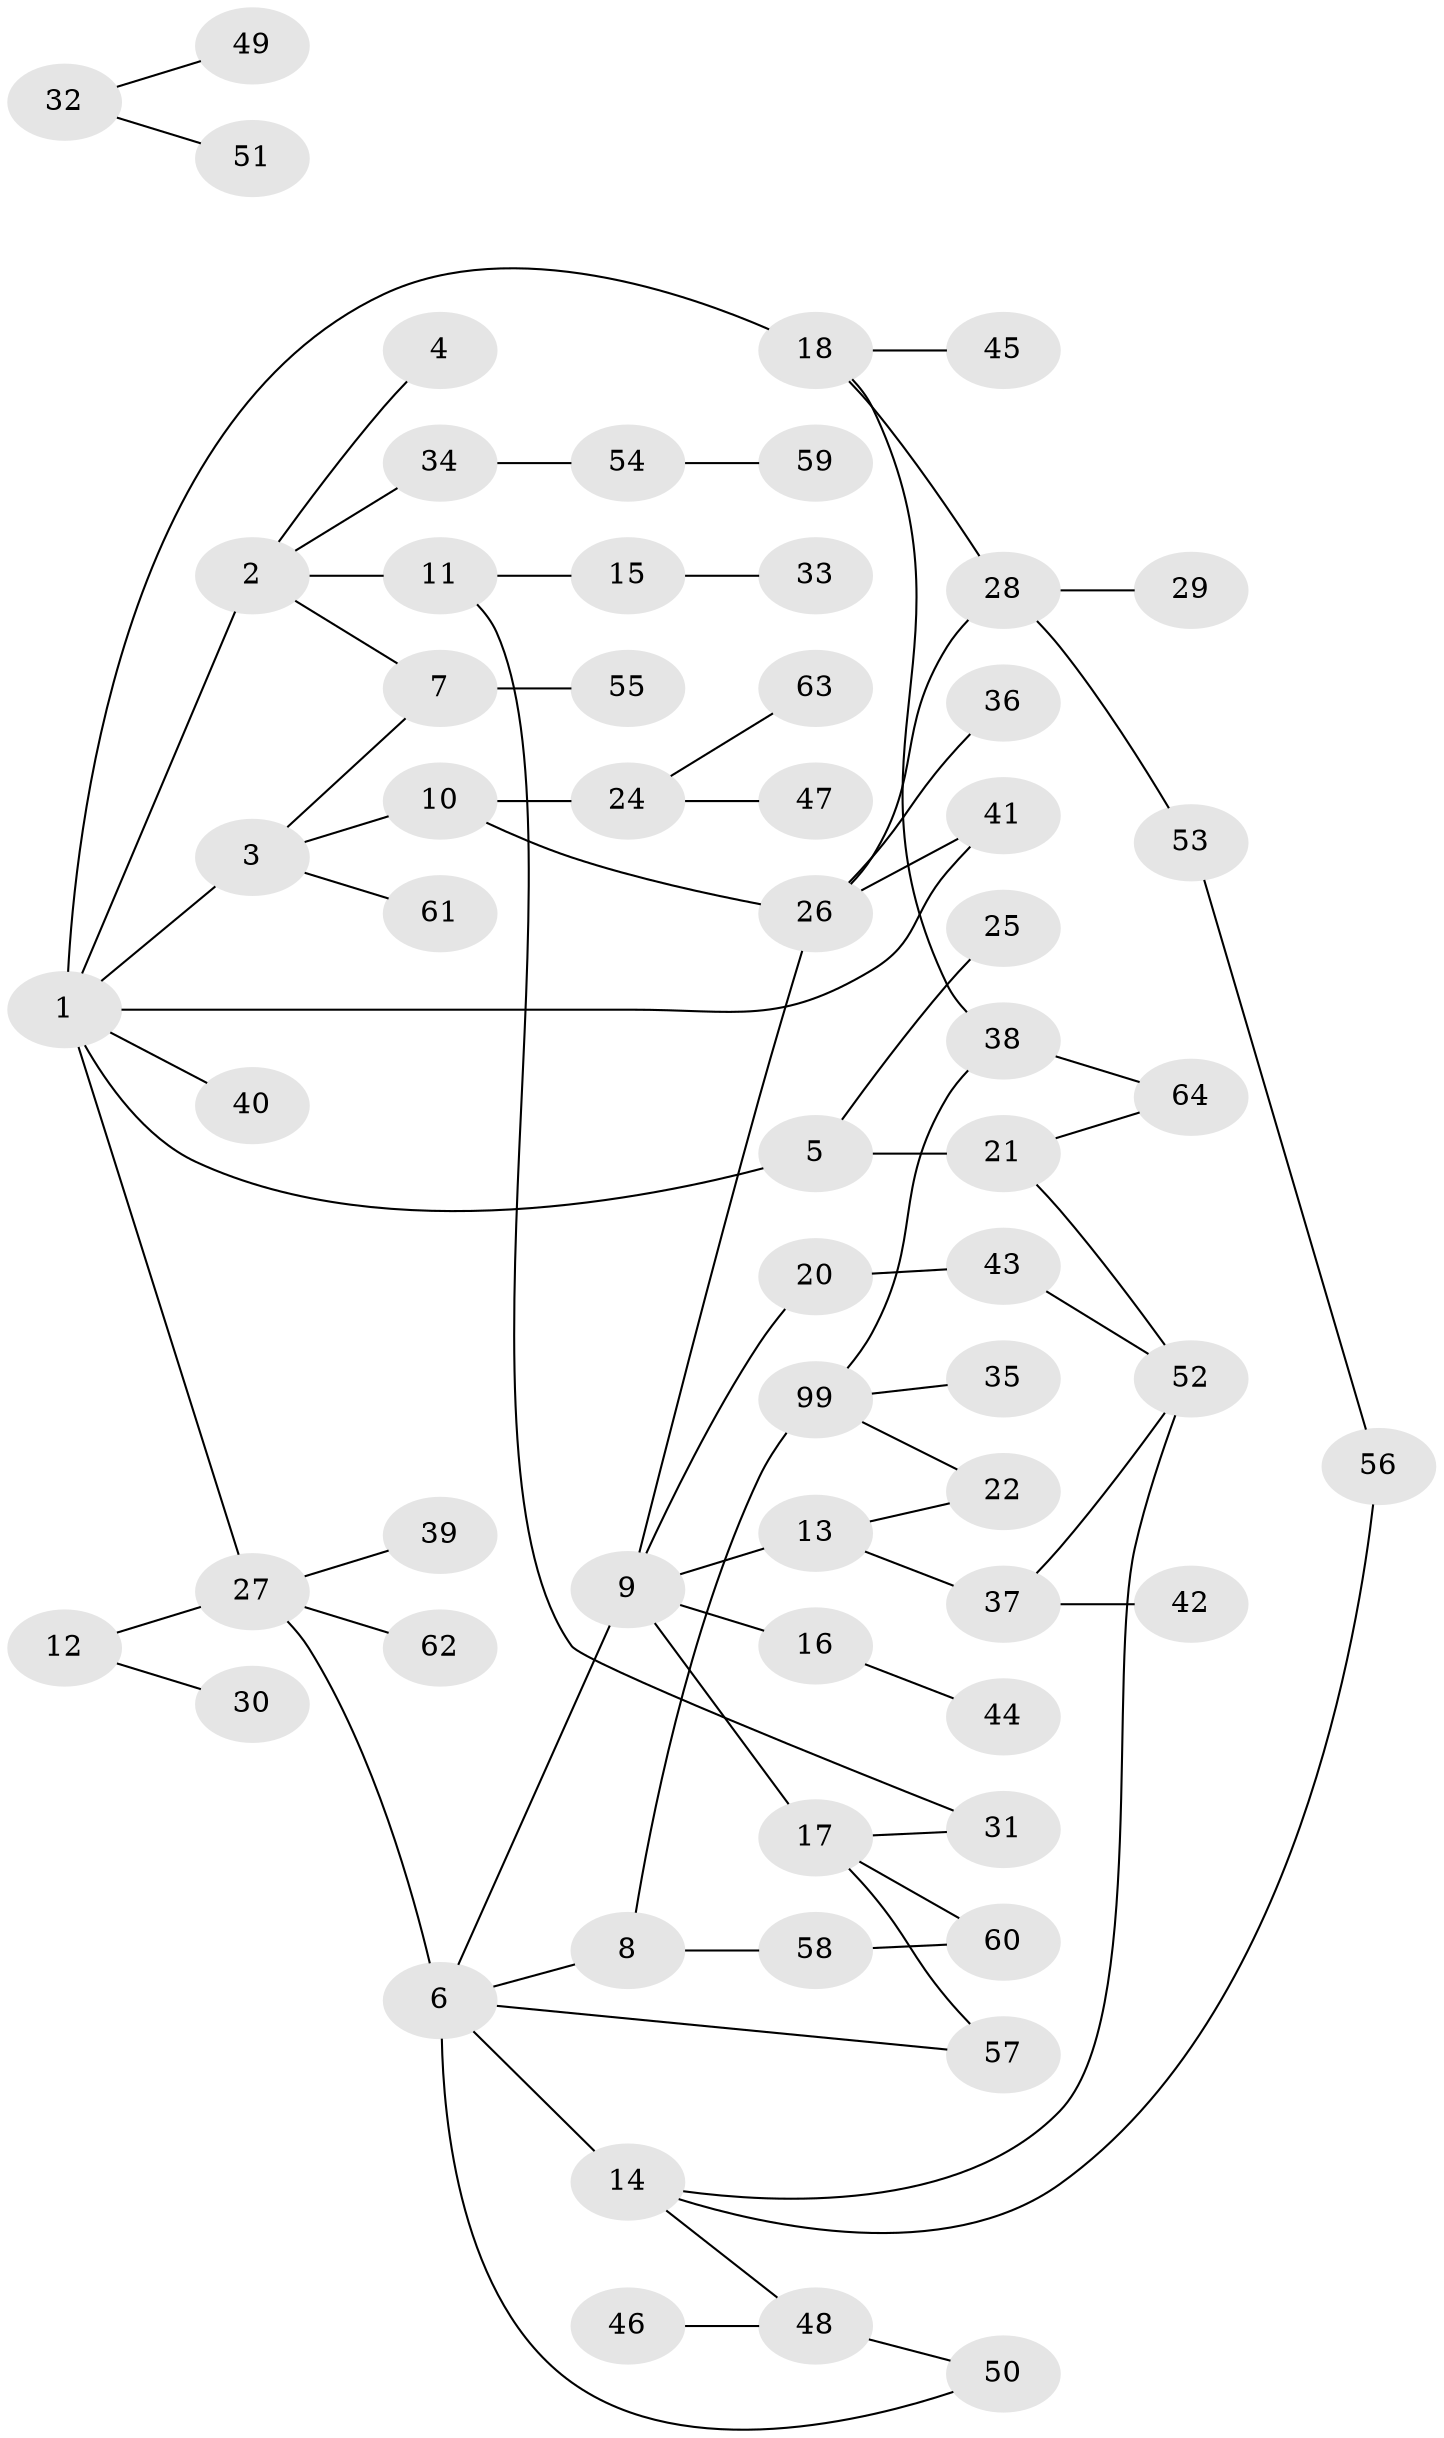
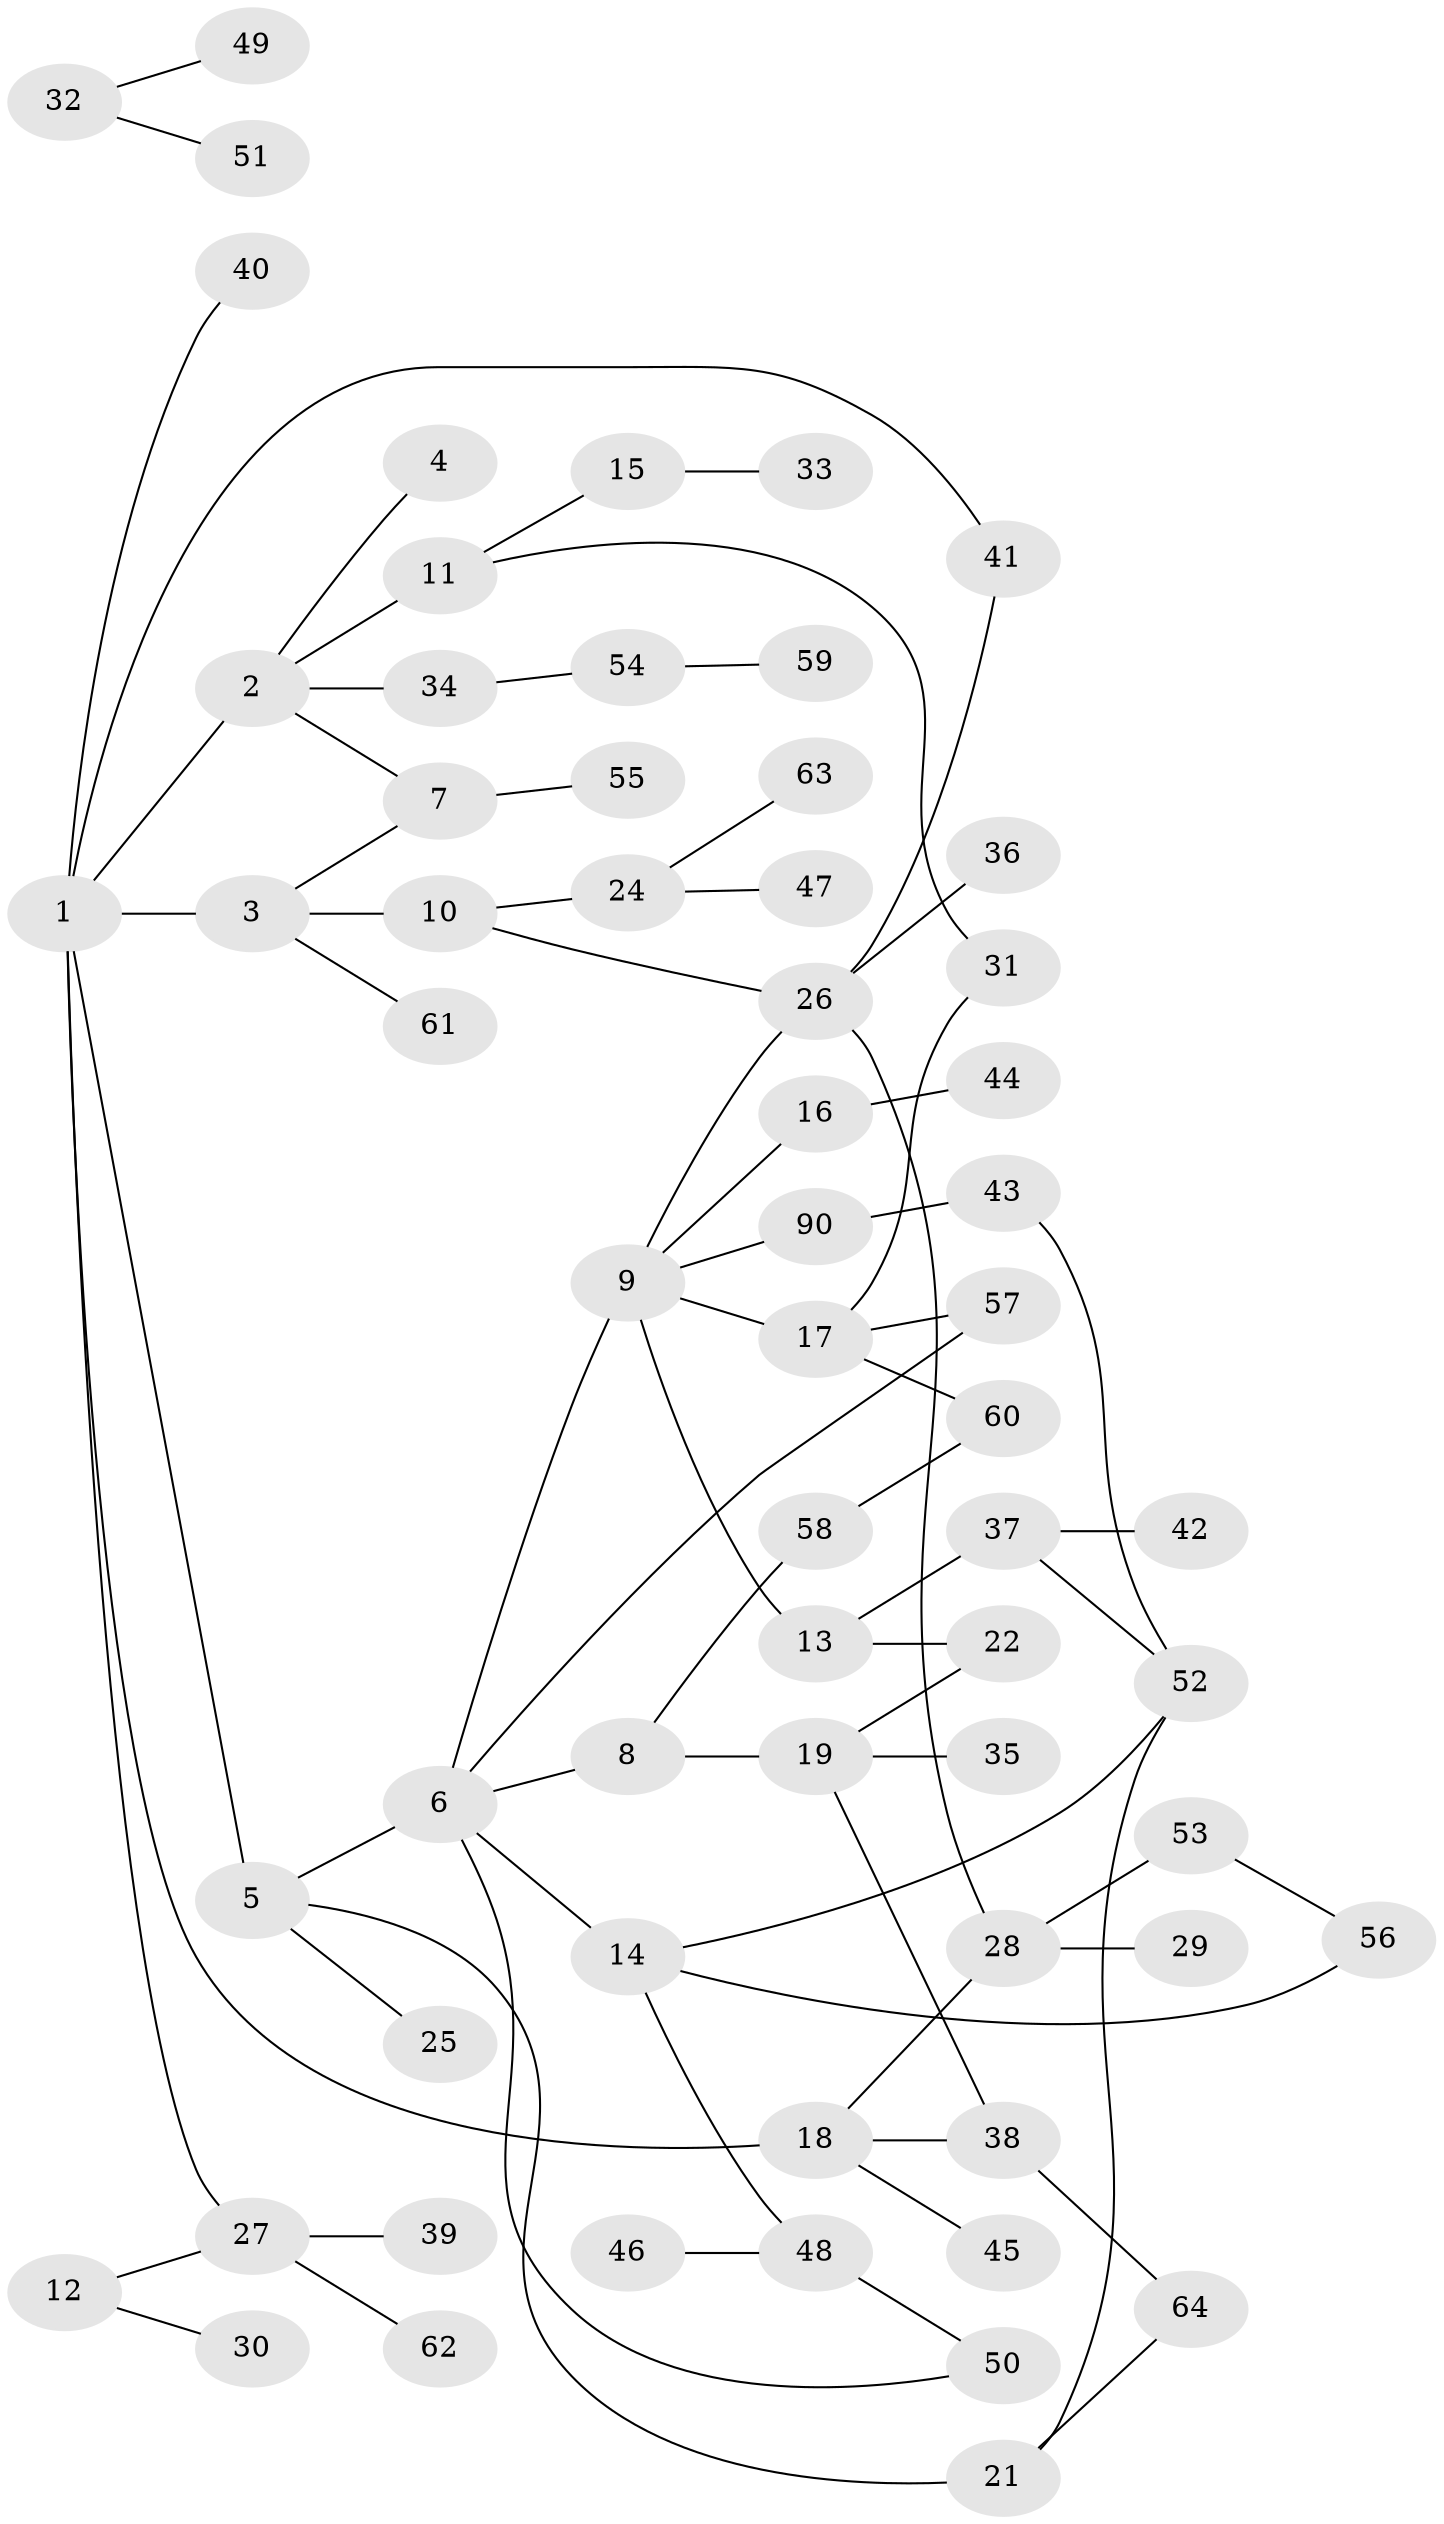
(816, 1277) -> (816, 1227)
(816, 1400) -> (816, 1757)
(375, 1785) -> (346, 1852)
